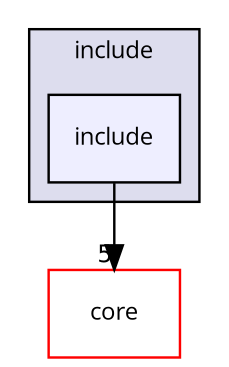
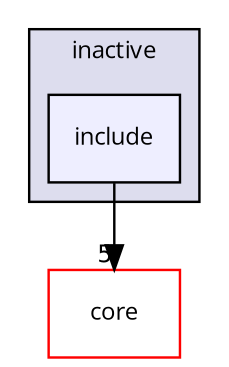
(114, 52) -> (114, 52)
